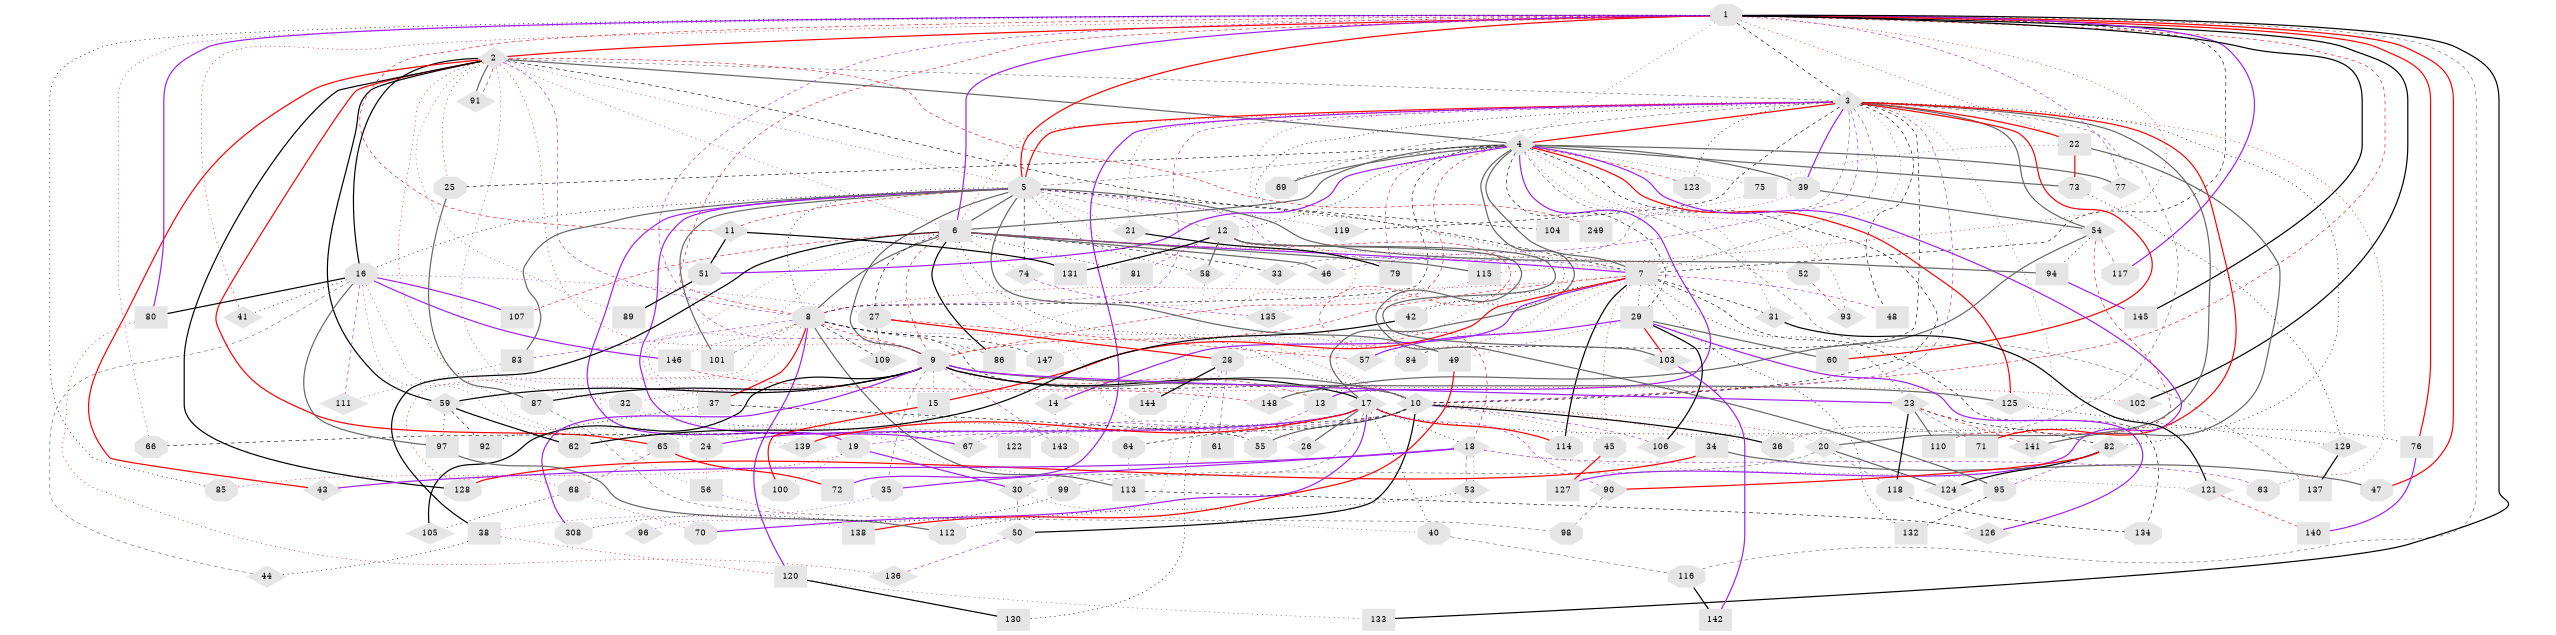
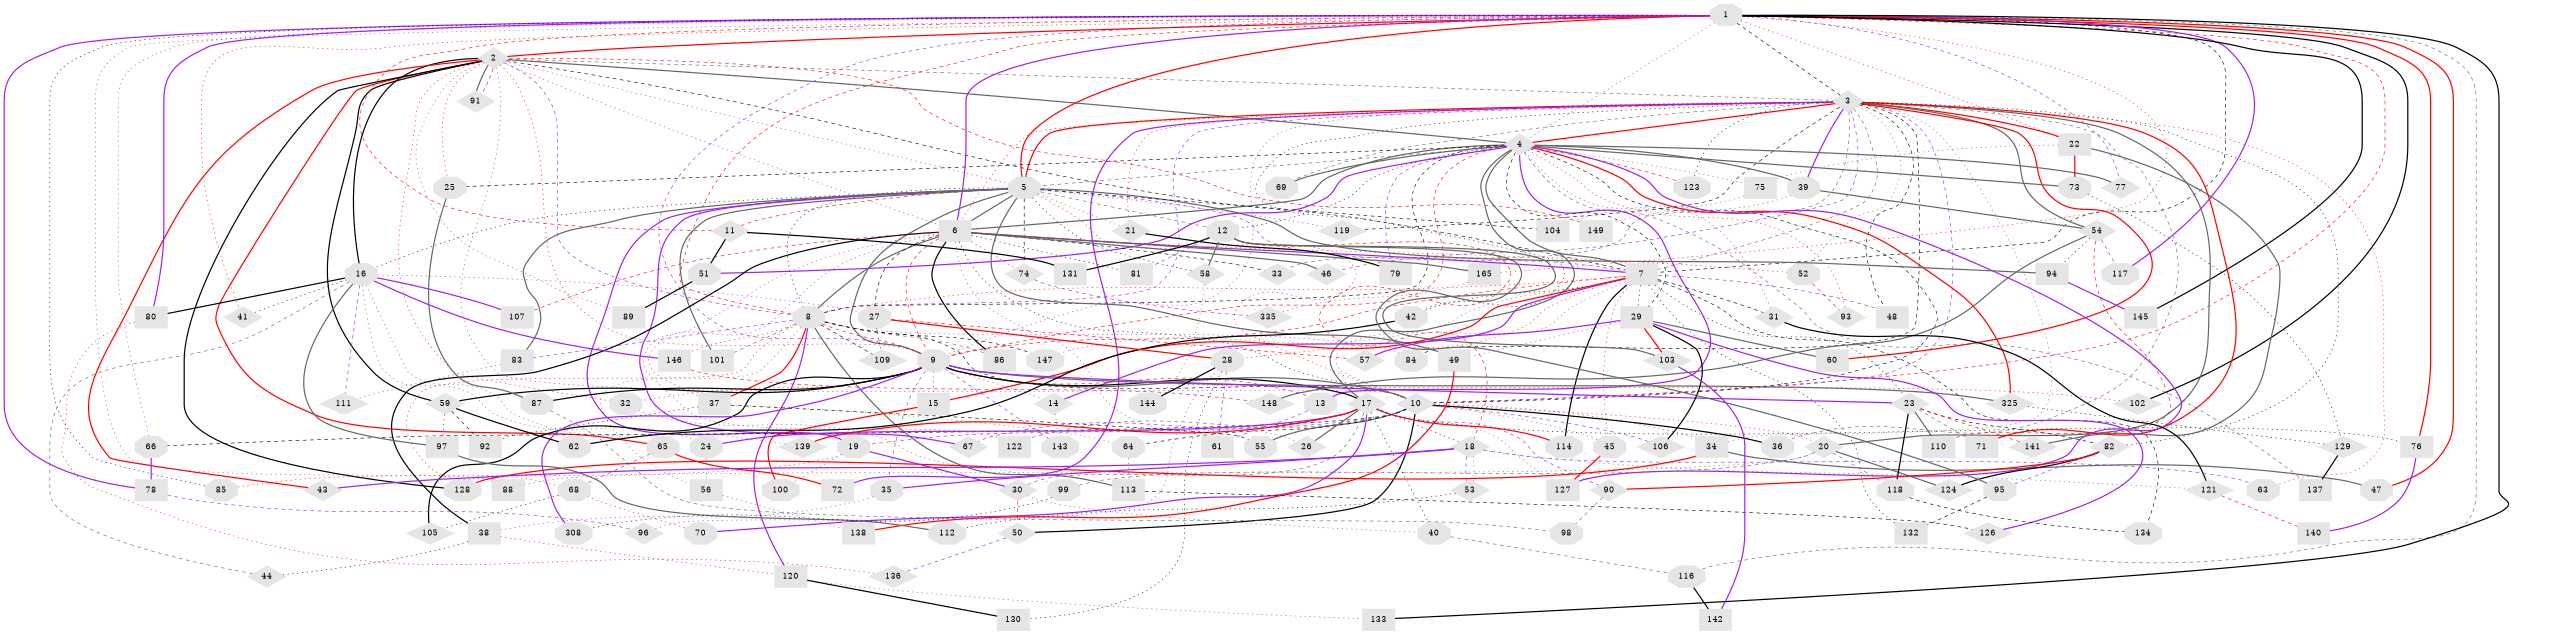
(1596, 231) -> (1596, 231)
(1484, 274) -> (1484, 274)
(1268, 317) -> (1268, 317)
(2010, 404) -> (2010, 404)
(879, 423) -> (1484, 432)
none -> (151, 490)
none -> (508, 490)
